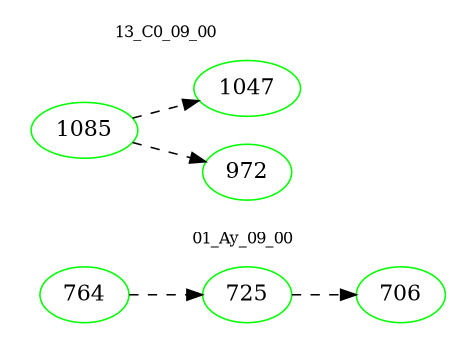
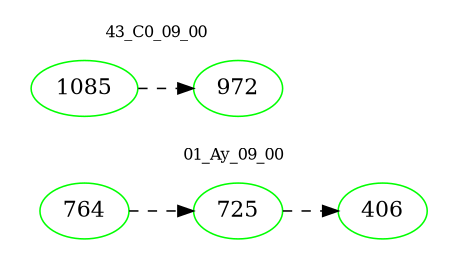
(166, 33) -> (157, 33)
(247, 88) -> none
(401, 295) -> (383, 211)
